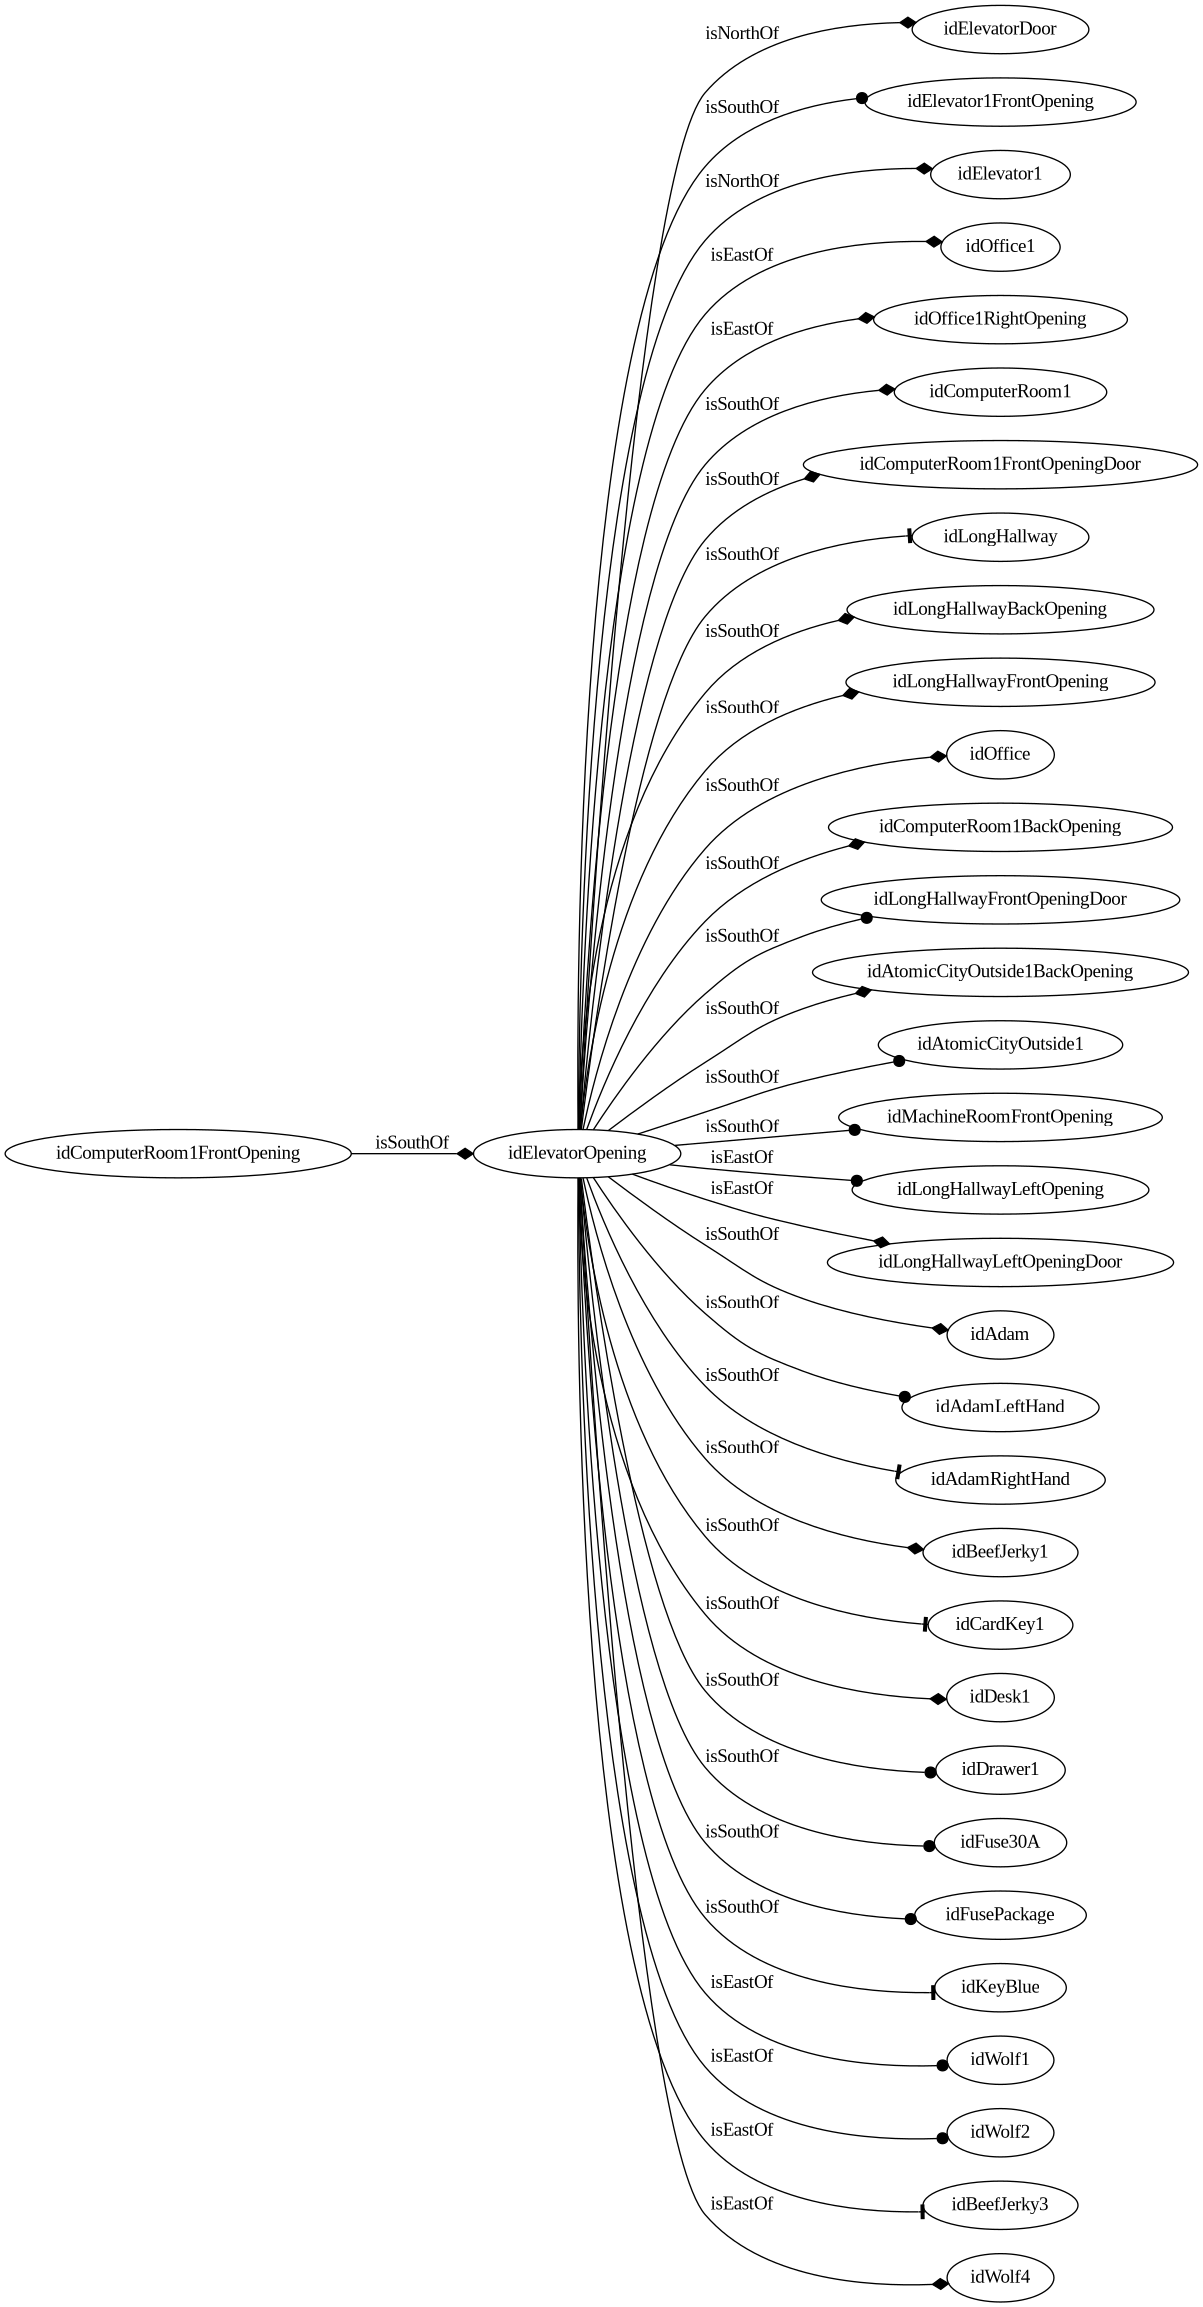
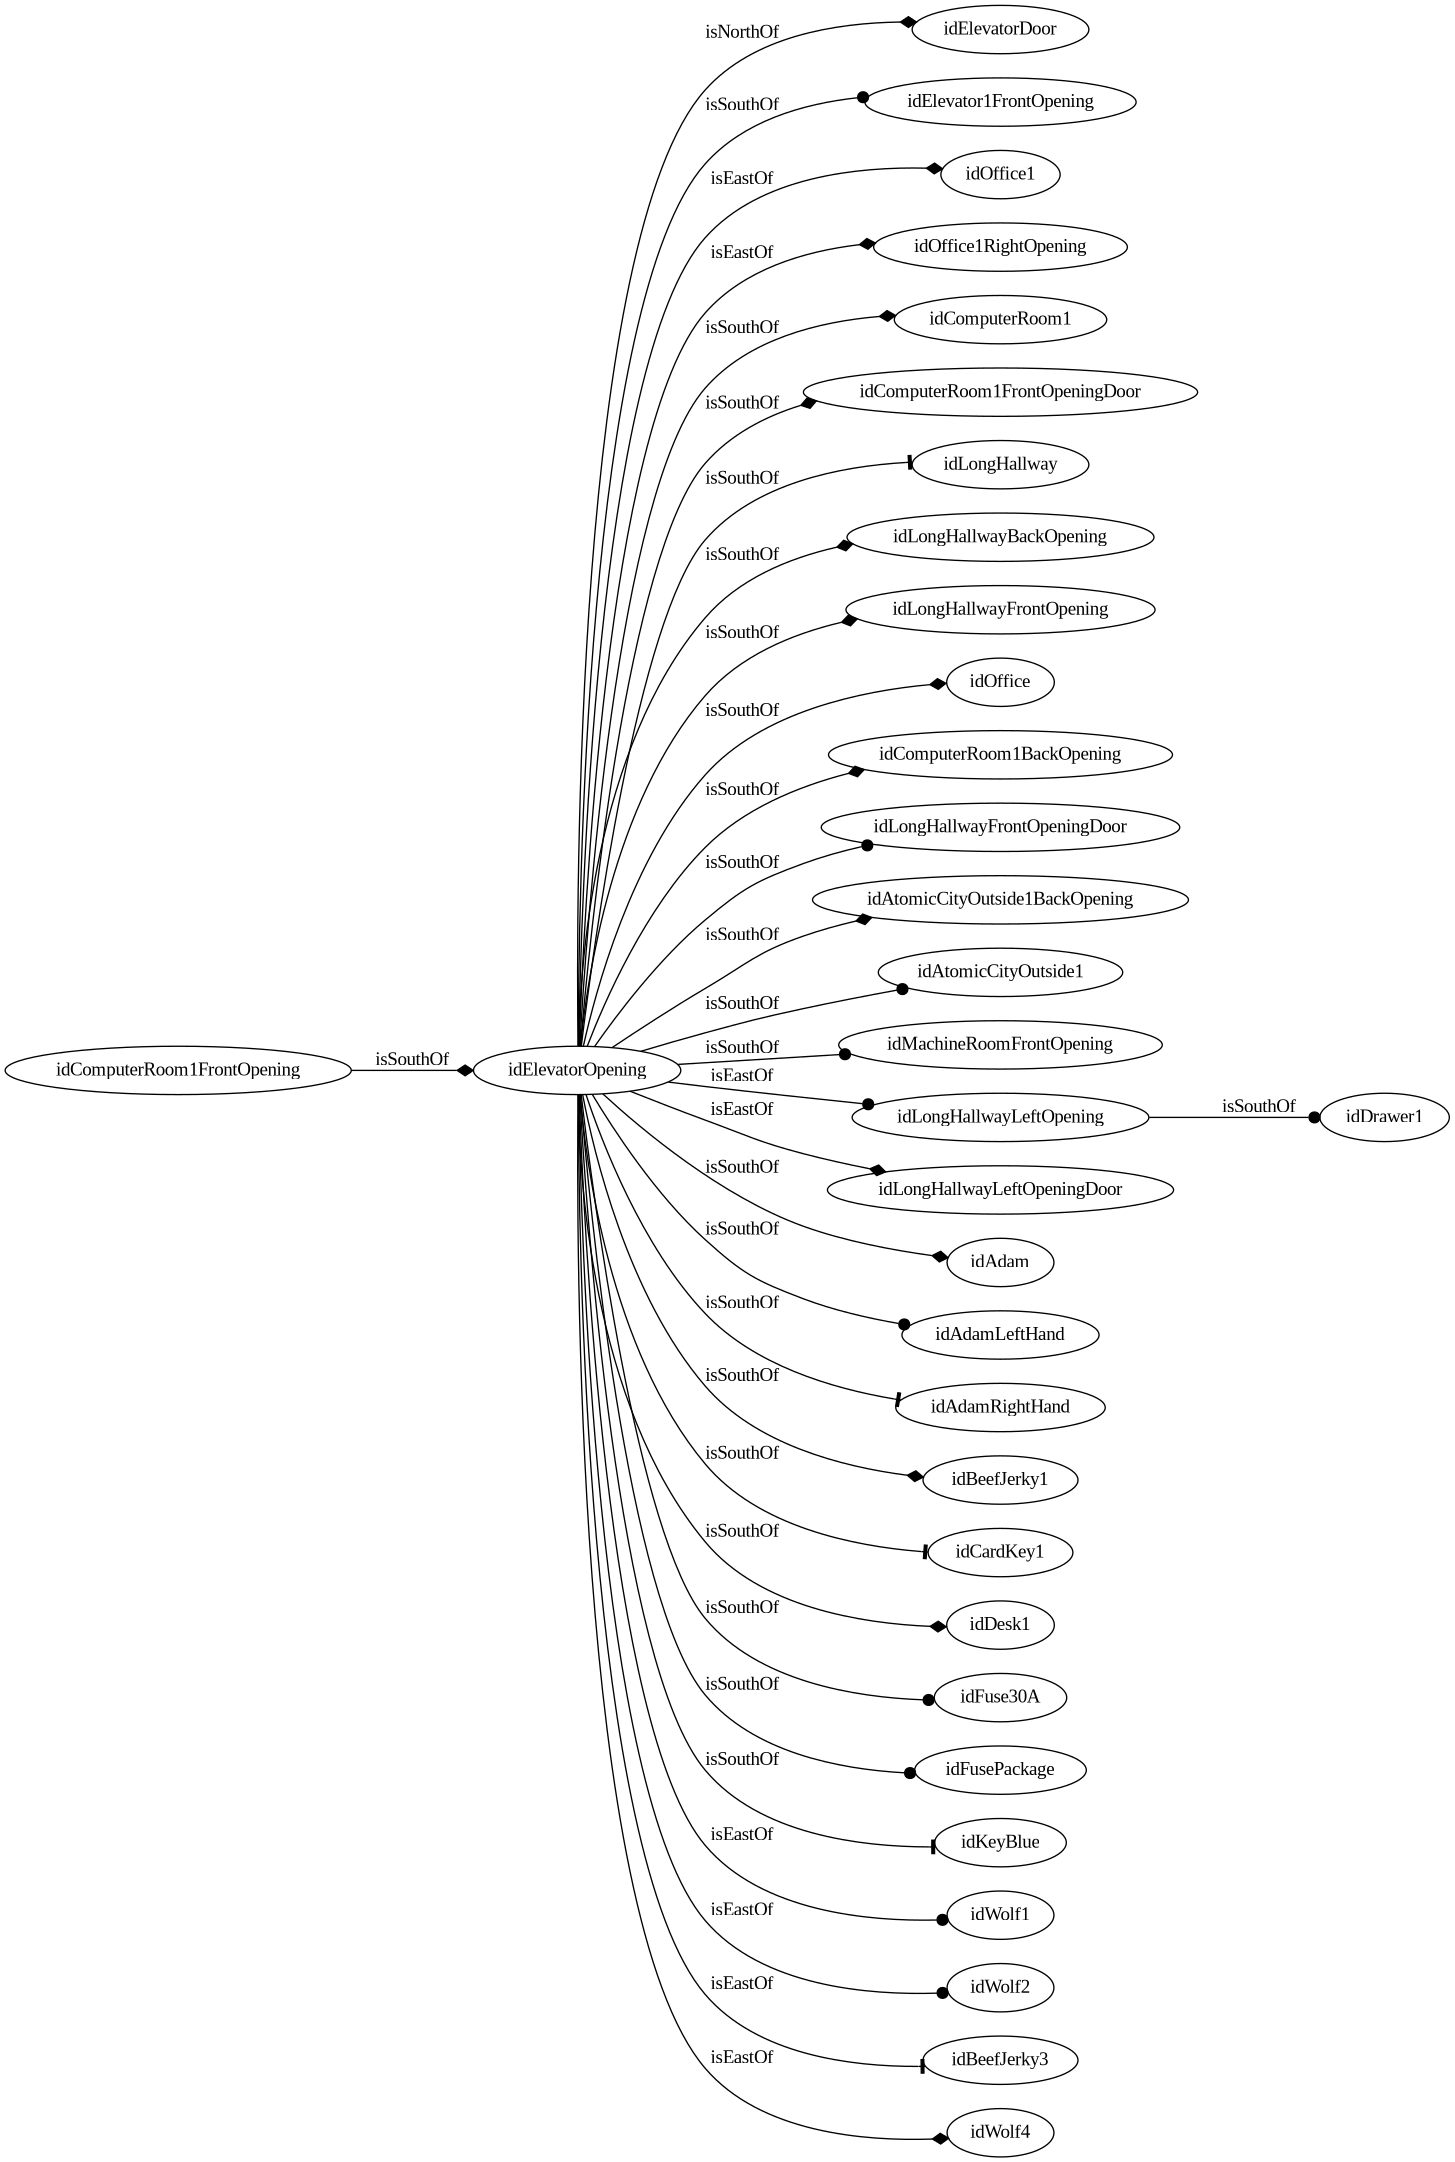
(1001, 175) -> none
(650, 1558) -> (1229, 1117)
